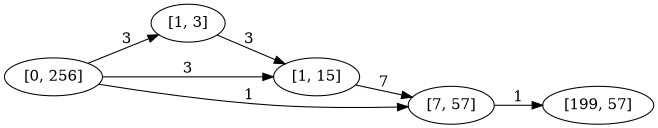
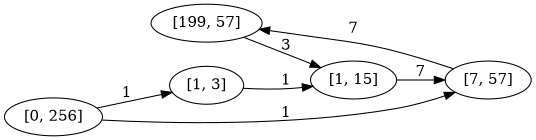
(127, 39) -> (127, 93)
(249, 39) -> (286, 81)
(183, 77) -> (277, 50)
(519, 97) -> (354, 29)
